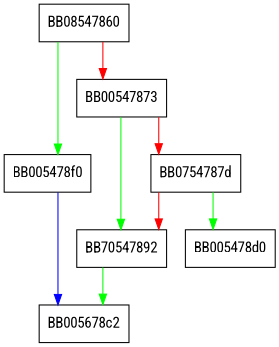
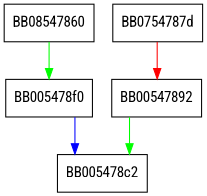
(122, 98) -> none
(122, 249) -> (157, 98)
(230, 249) -> none
(84, 324) -> (102, 173)
